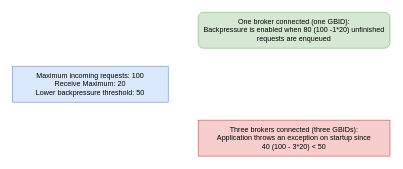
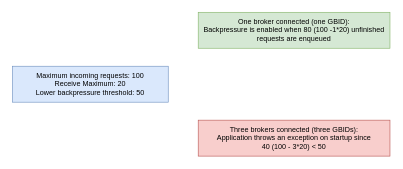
(294, 30) -> (294, 30)
